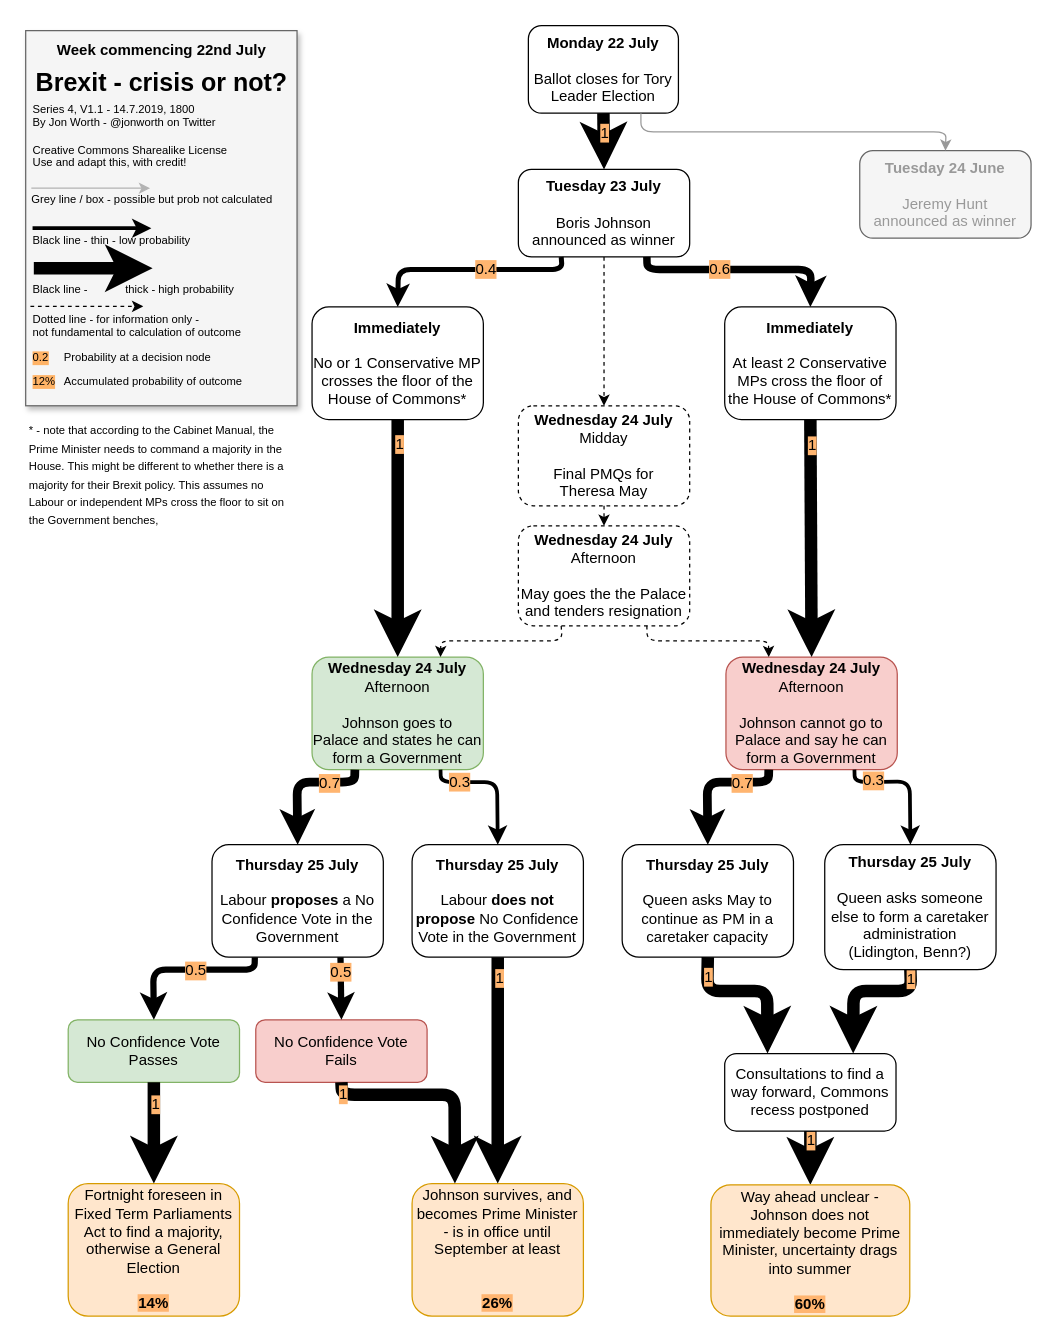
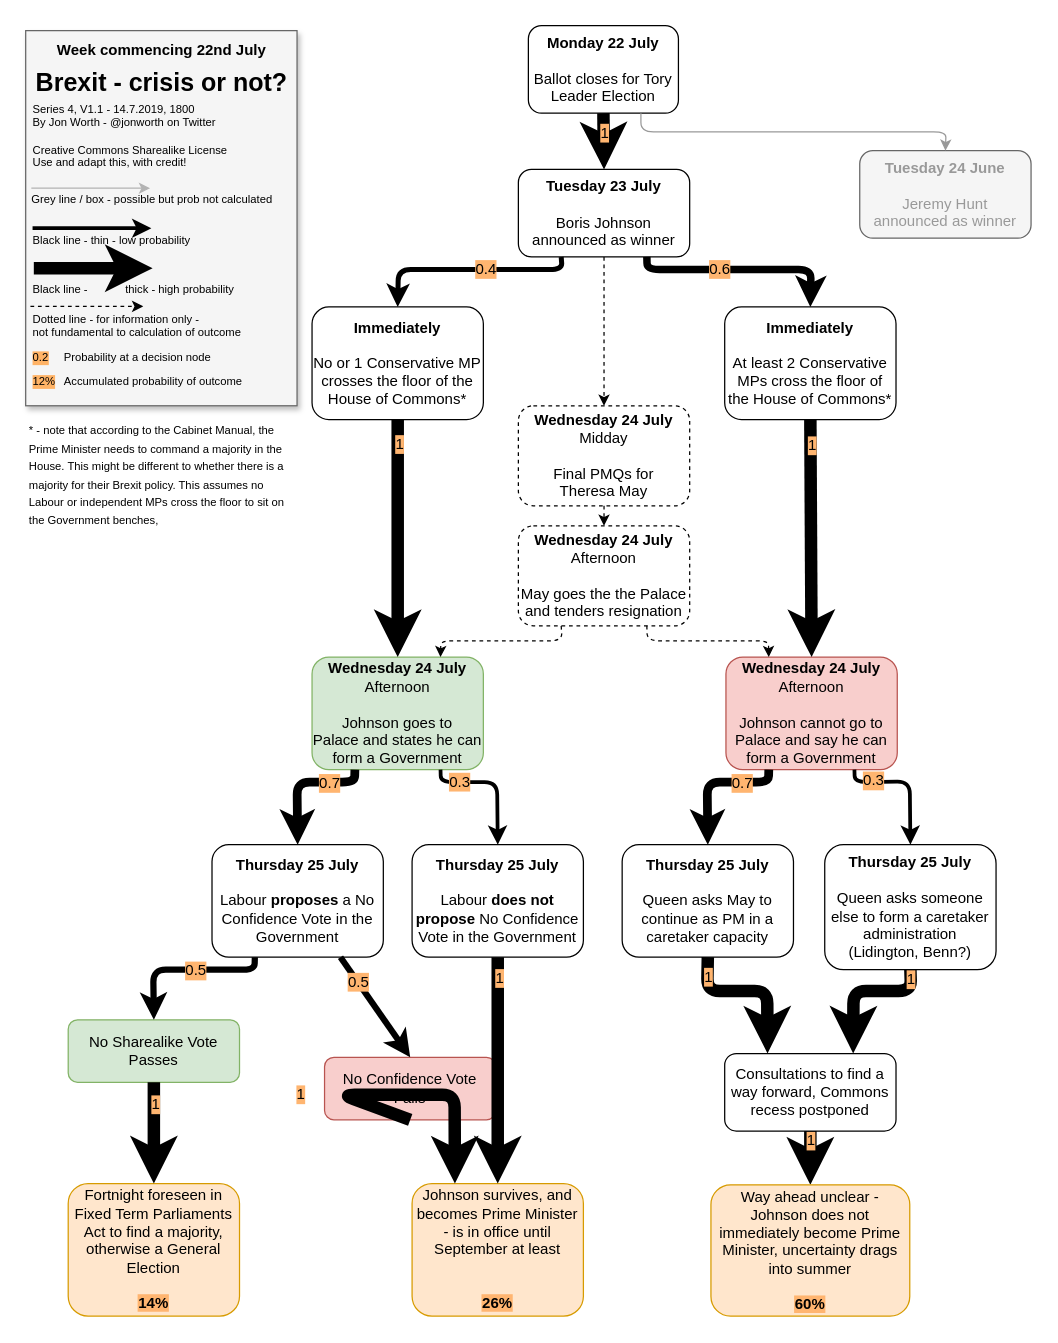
(154, 1051) -> (154, 1051)
(341, 1051) -> (410, 1088)
